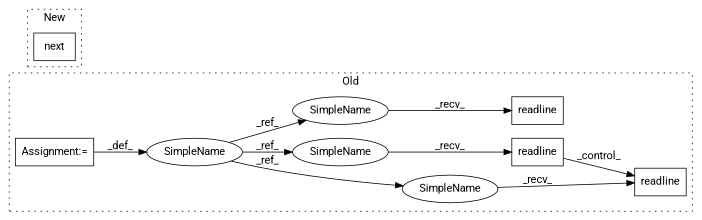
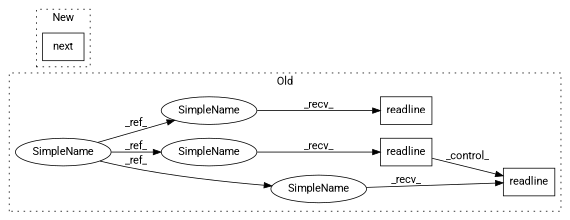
(55, 152) -> none
